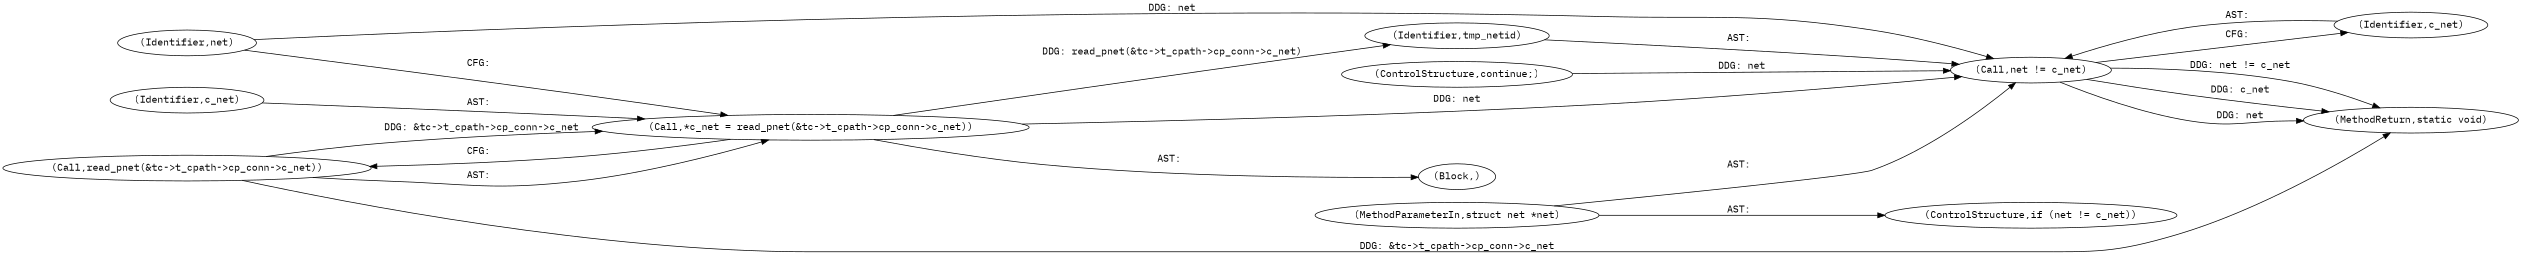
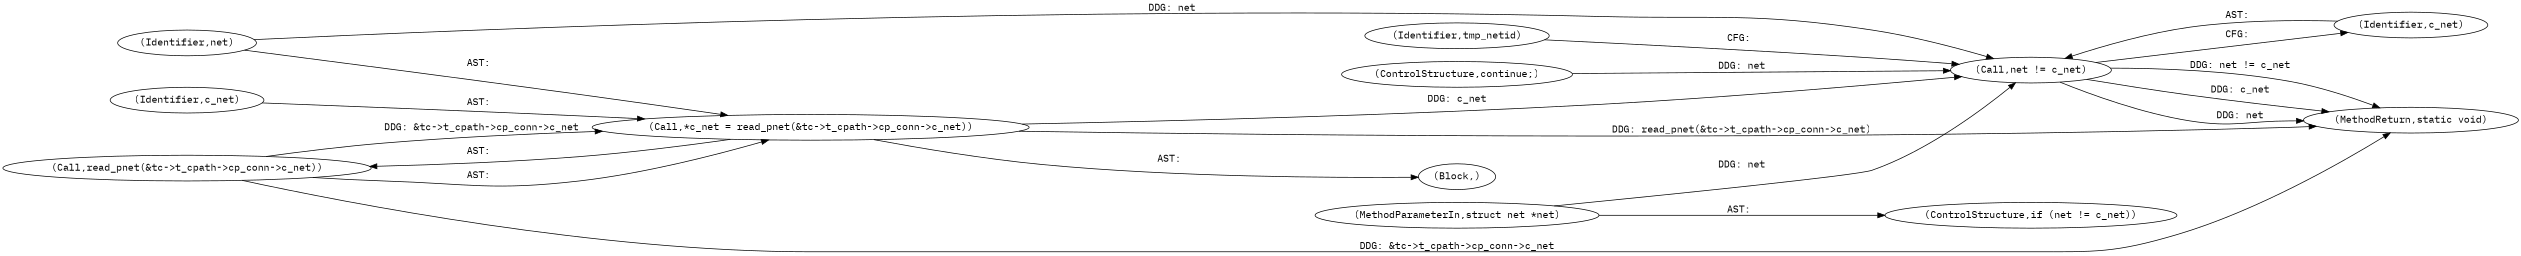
(1742, 38) -> (1742, 38)
(482, 63) -> (482, 63)
(1138, 80) -> (1664, 136)
(1457, 99) -> (1457, 99)
(482, 151) -> (482, 151)
(1742, 165) -> (1742, 165)
